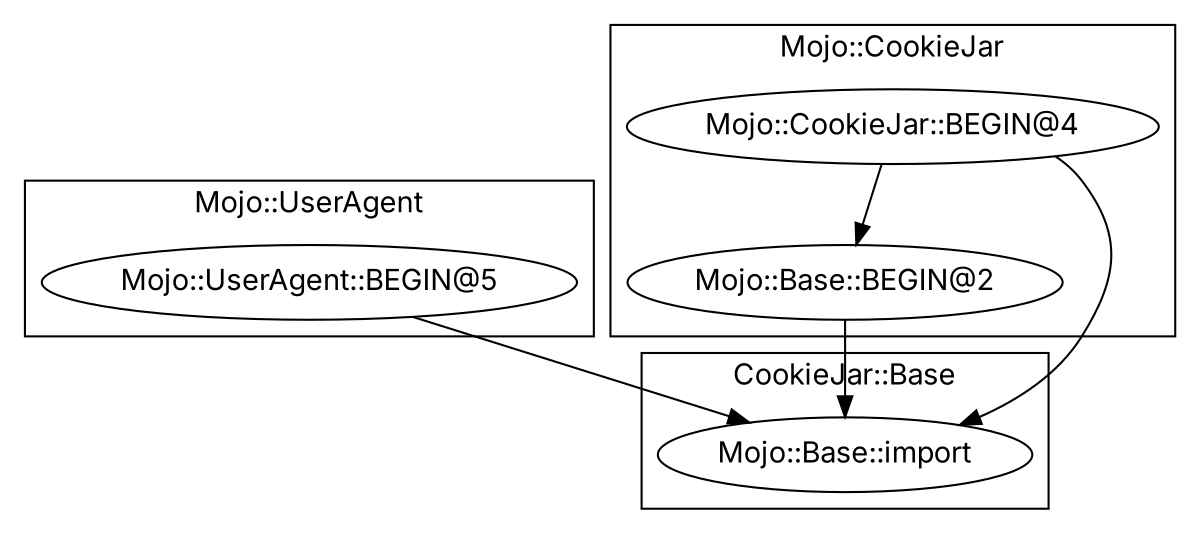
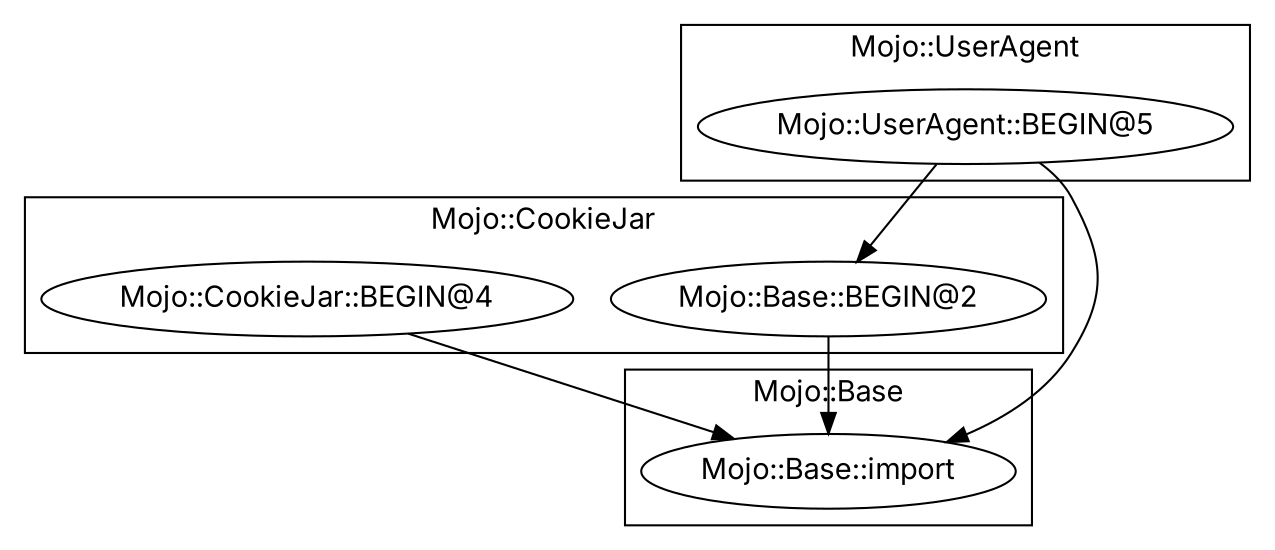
(872, 195) -> (898, 211)
(845, 377) -> (828, 393)
